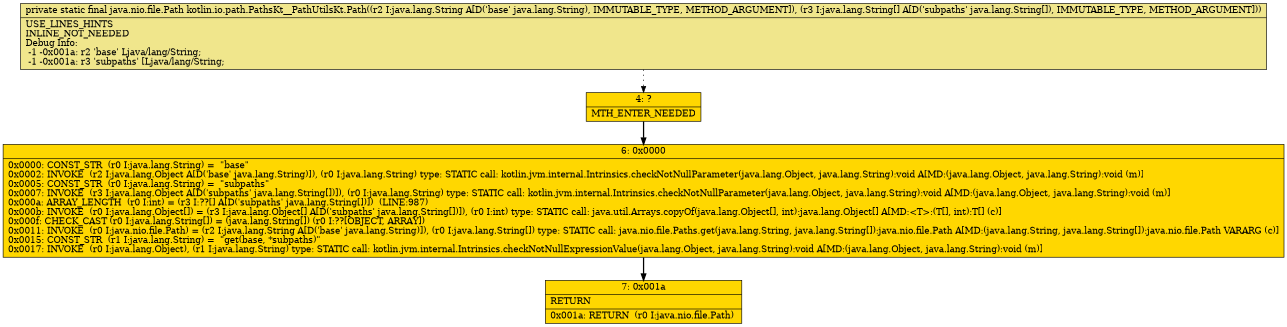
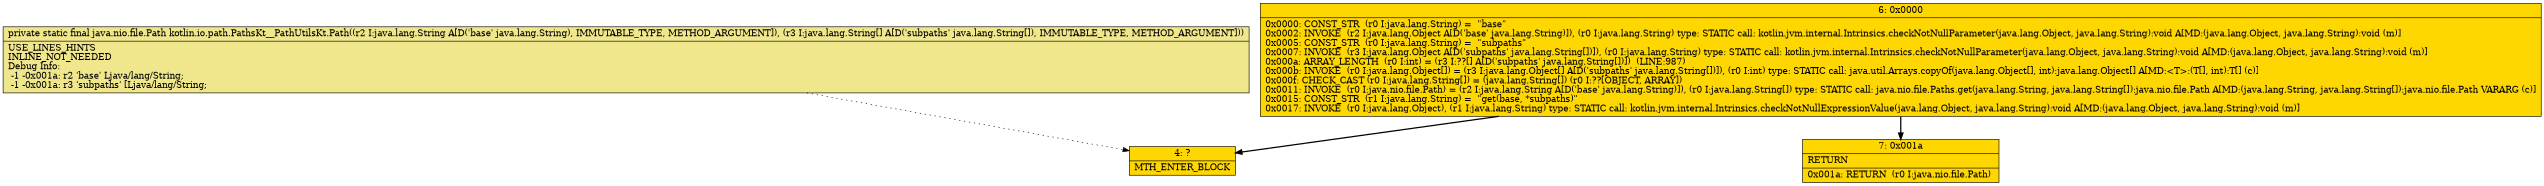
(644, 114) -> (1182, 168)
(644, 130) -> (1370, 134)
